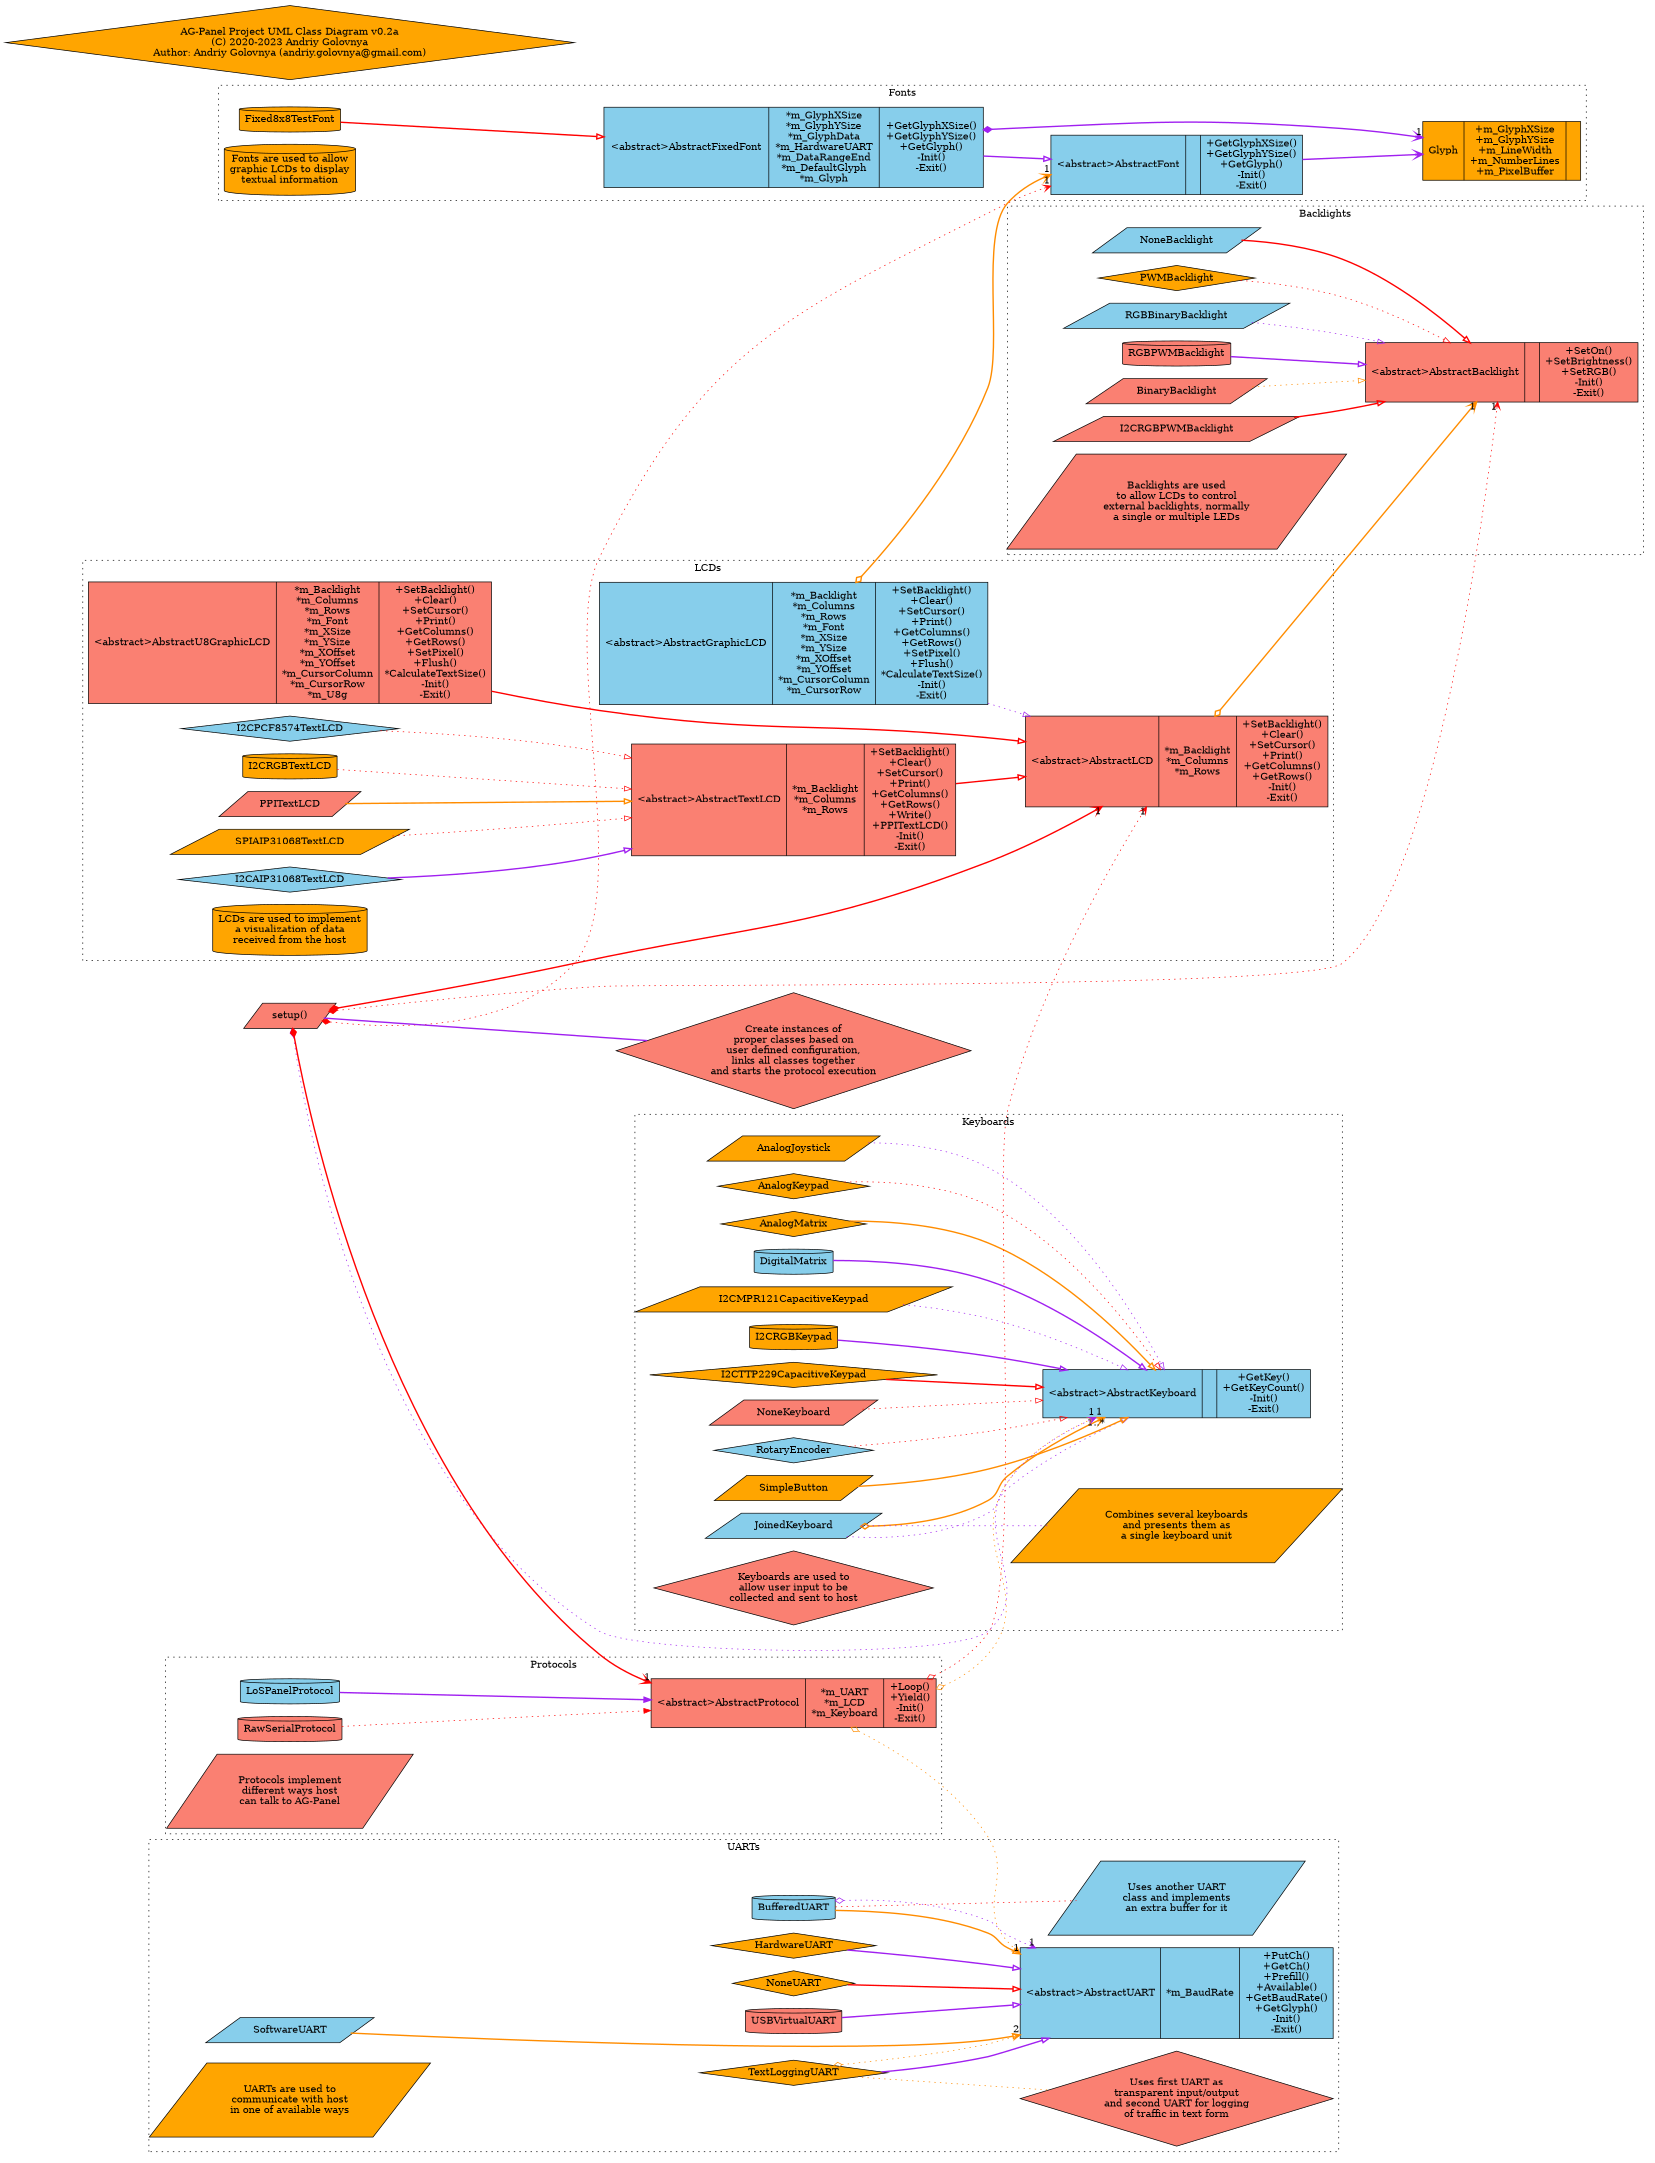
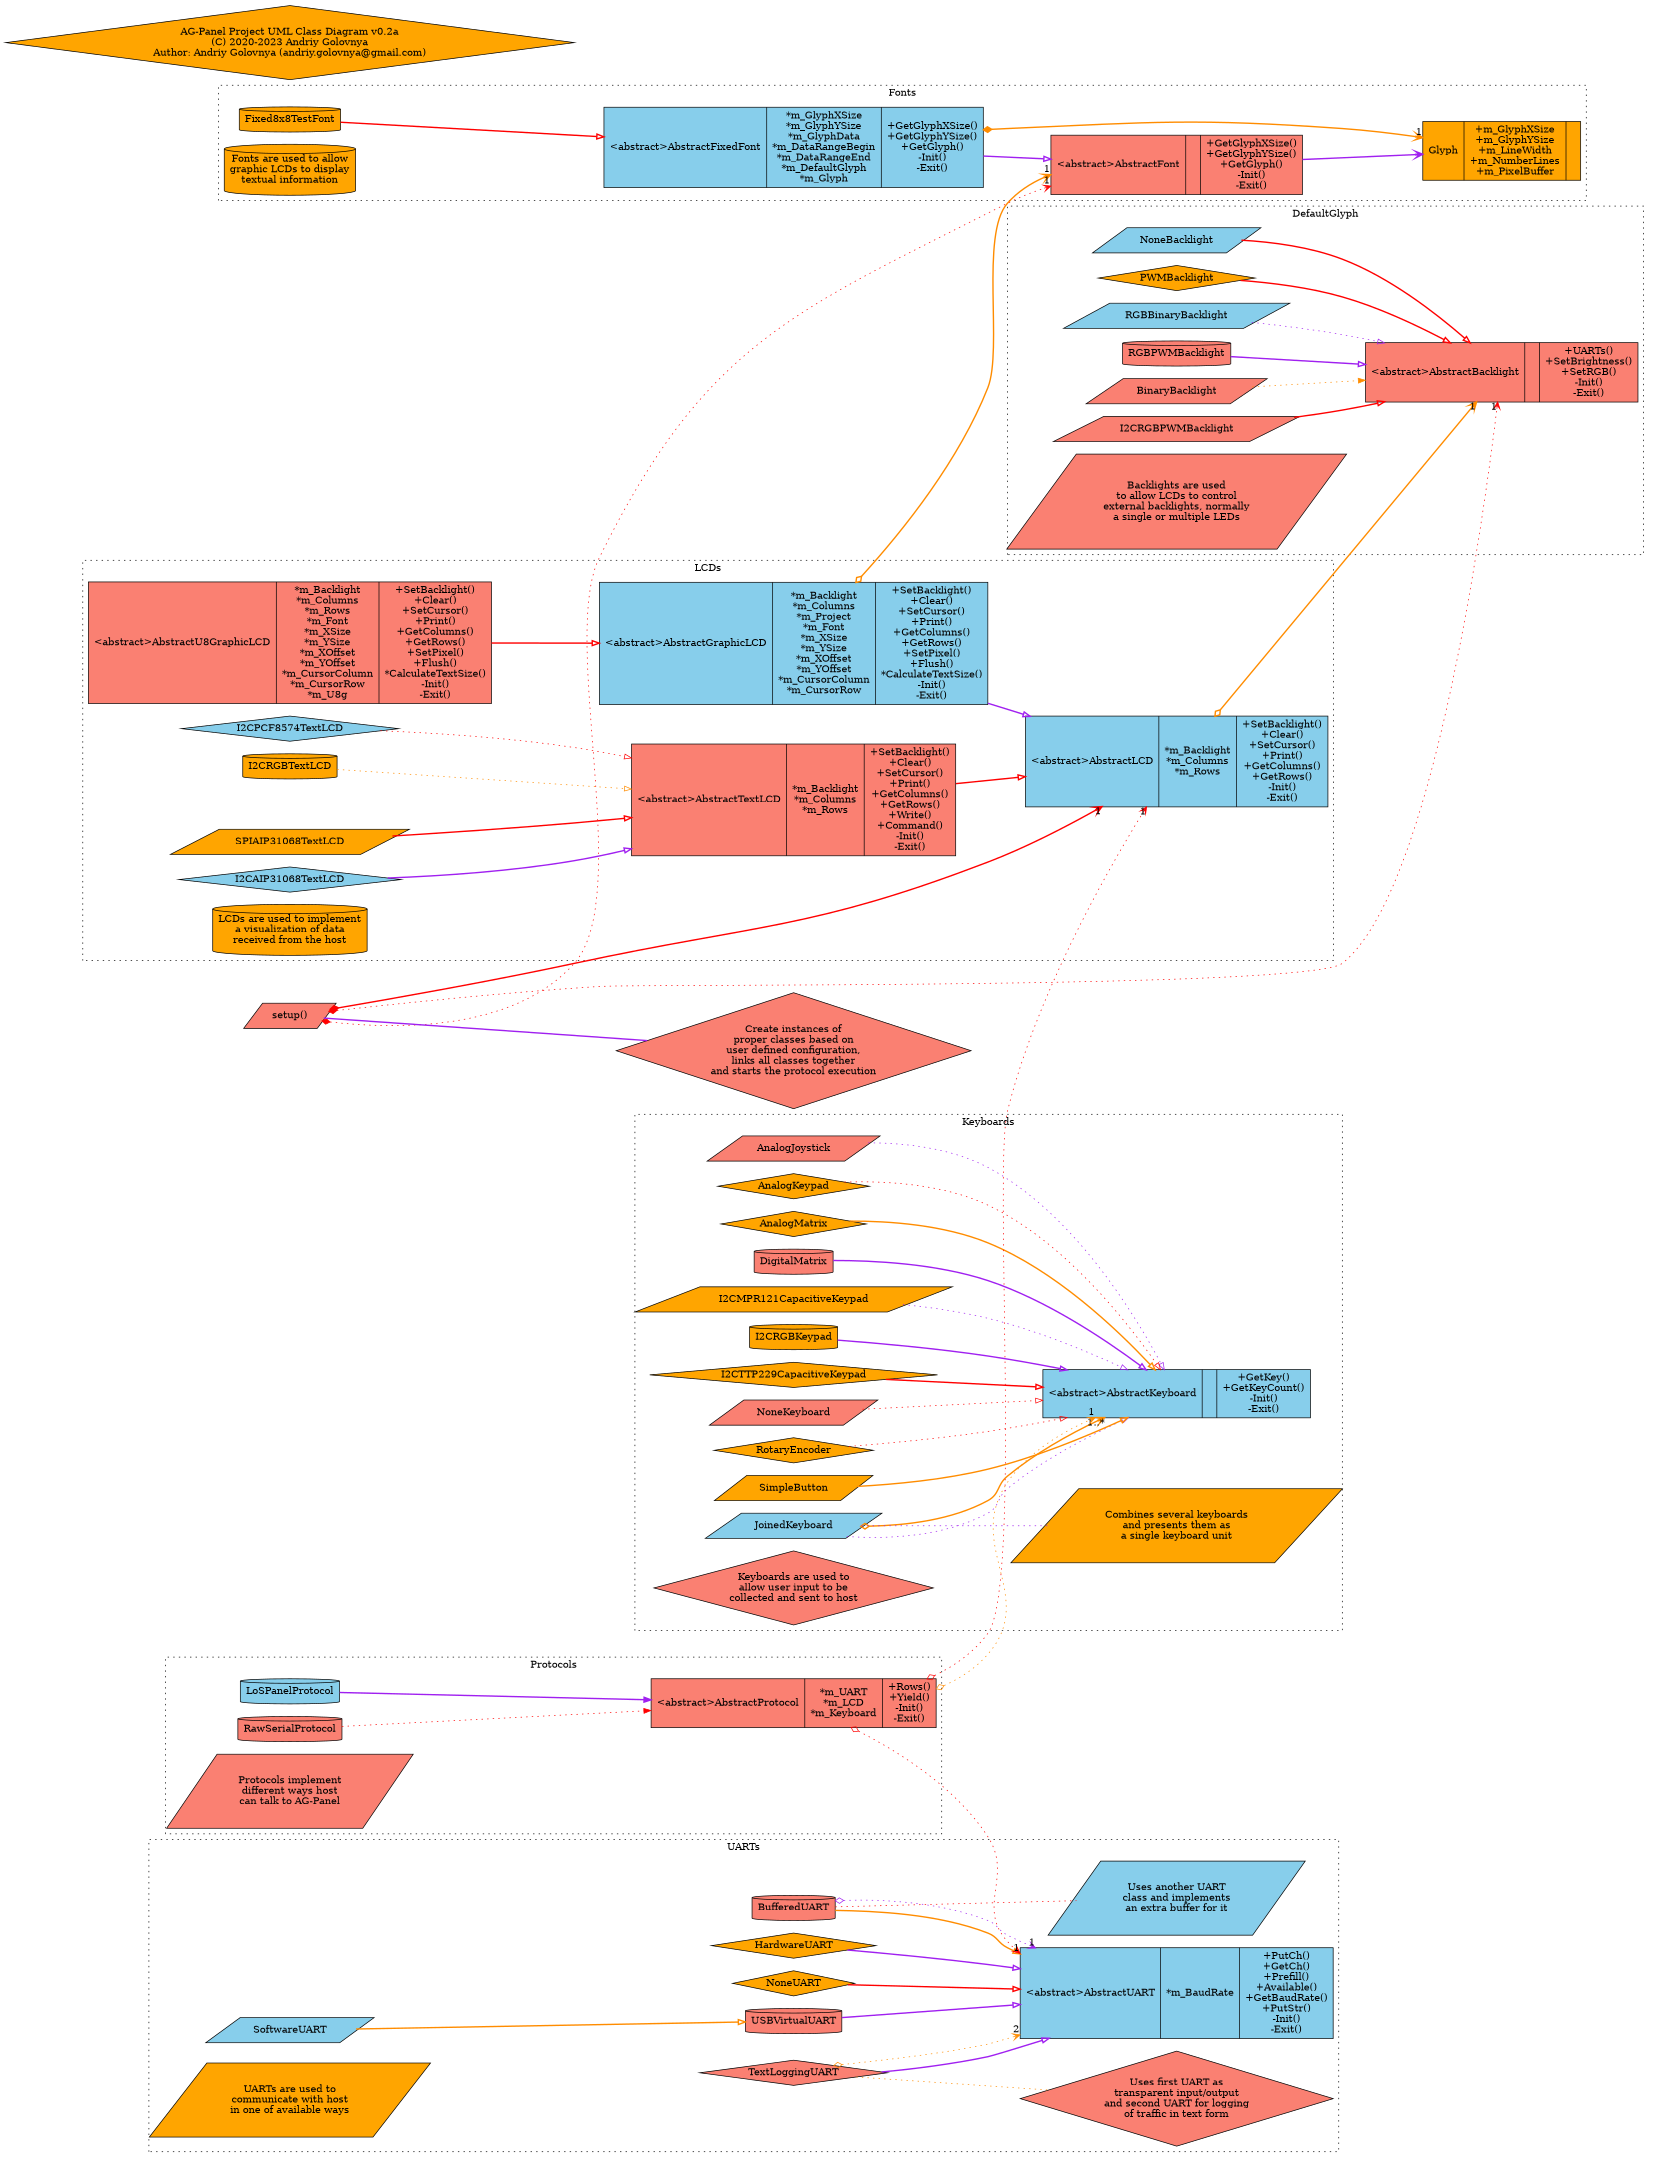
(1204, 122) -> (1204, 122)
(824, 147) -> (824, 147)
(1177, 165) -> (1177, 165)
(1325, 214) -> (1325, 214)
(1346, 298) -> (1346, 298)
(1589, 351) -> (1589, 351)
(1305, 384) -> (1305, 384)
(824, 617) -> (824, 617)
(1006, 709) -> (1006, 709)
(754, 726) -> (542, 643)
(1177, 761) -> (1177, 761)
(481, 779) -> (481, 779)
(290, 804) -> none
(910, 826) -> (910, 826)
(509, 828) -> (509, 828)
(794, 1149) -> (794, 1149)
(794, 1262) -> (794, 1262)
(409, 1395) -> none
(794, 1450) -> (794, 1450)
(587, 1621) -> none
(910, 1687) -> (909, 1687)
(974, 1817) -> (974, 1817)
(794, 1908) -> (794, 1908)
(1286, 2009) -> (1286, 2009)
(682, 2045) -> (547, 2026)
(794, 2073) -> (794, 2073)
